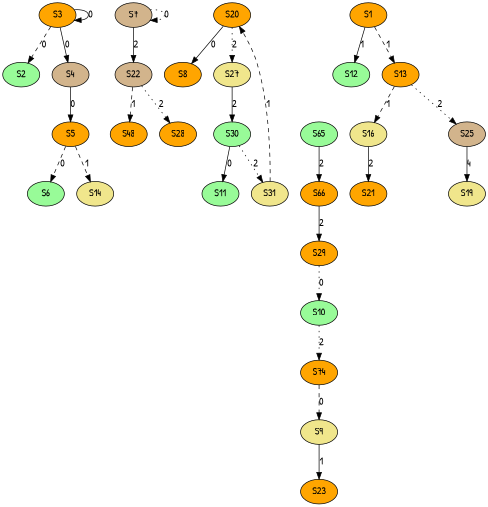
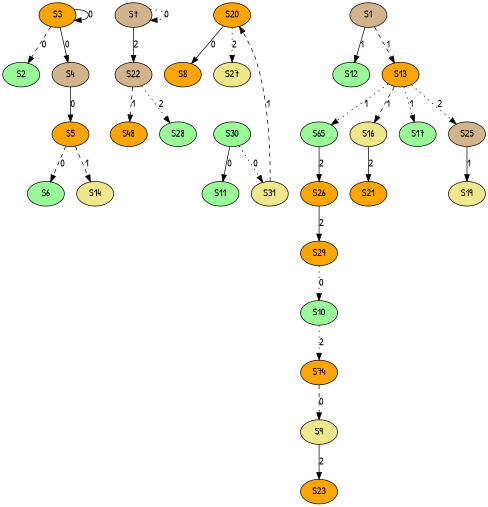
(368, 15) -> (368, 15)
(232, 101) -> none
none -> (363, 102)
(178, 134) -> (178, 134)
none -> (418, 134)
(256, 164) -> (256, 164)
(469, 164) -> (469, 164)
(319, 194) -> (319, 194)
(321, 462) -> (321, 462)
